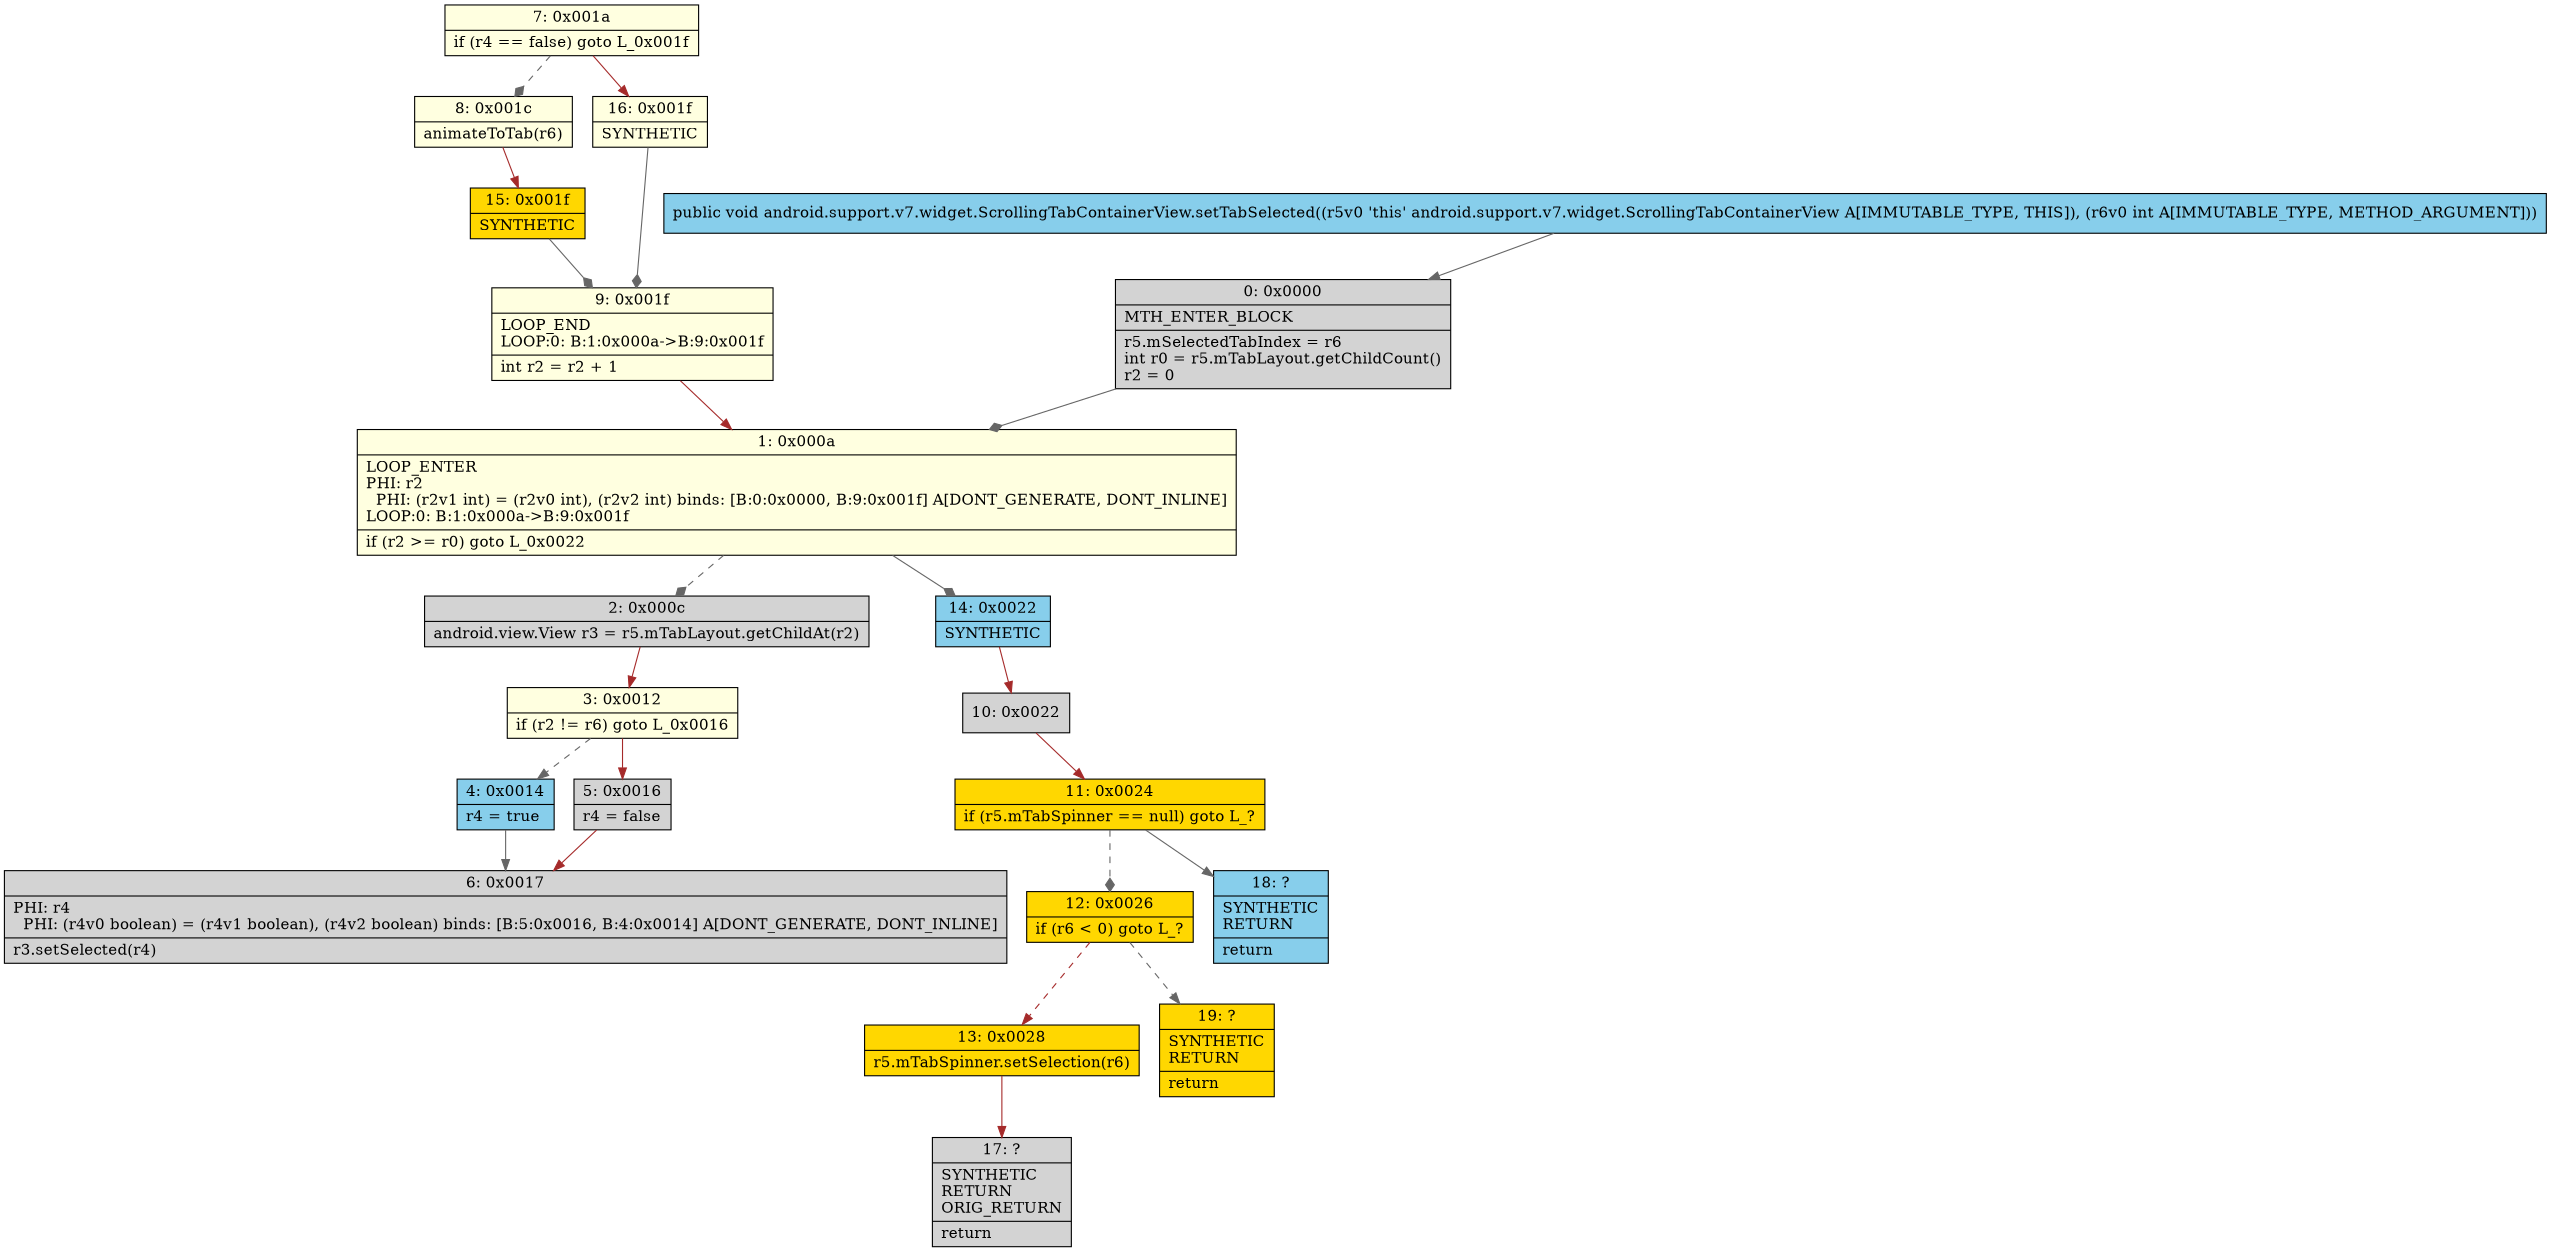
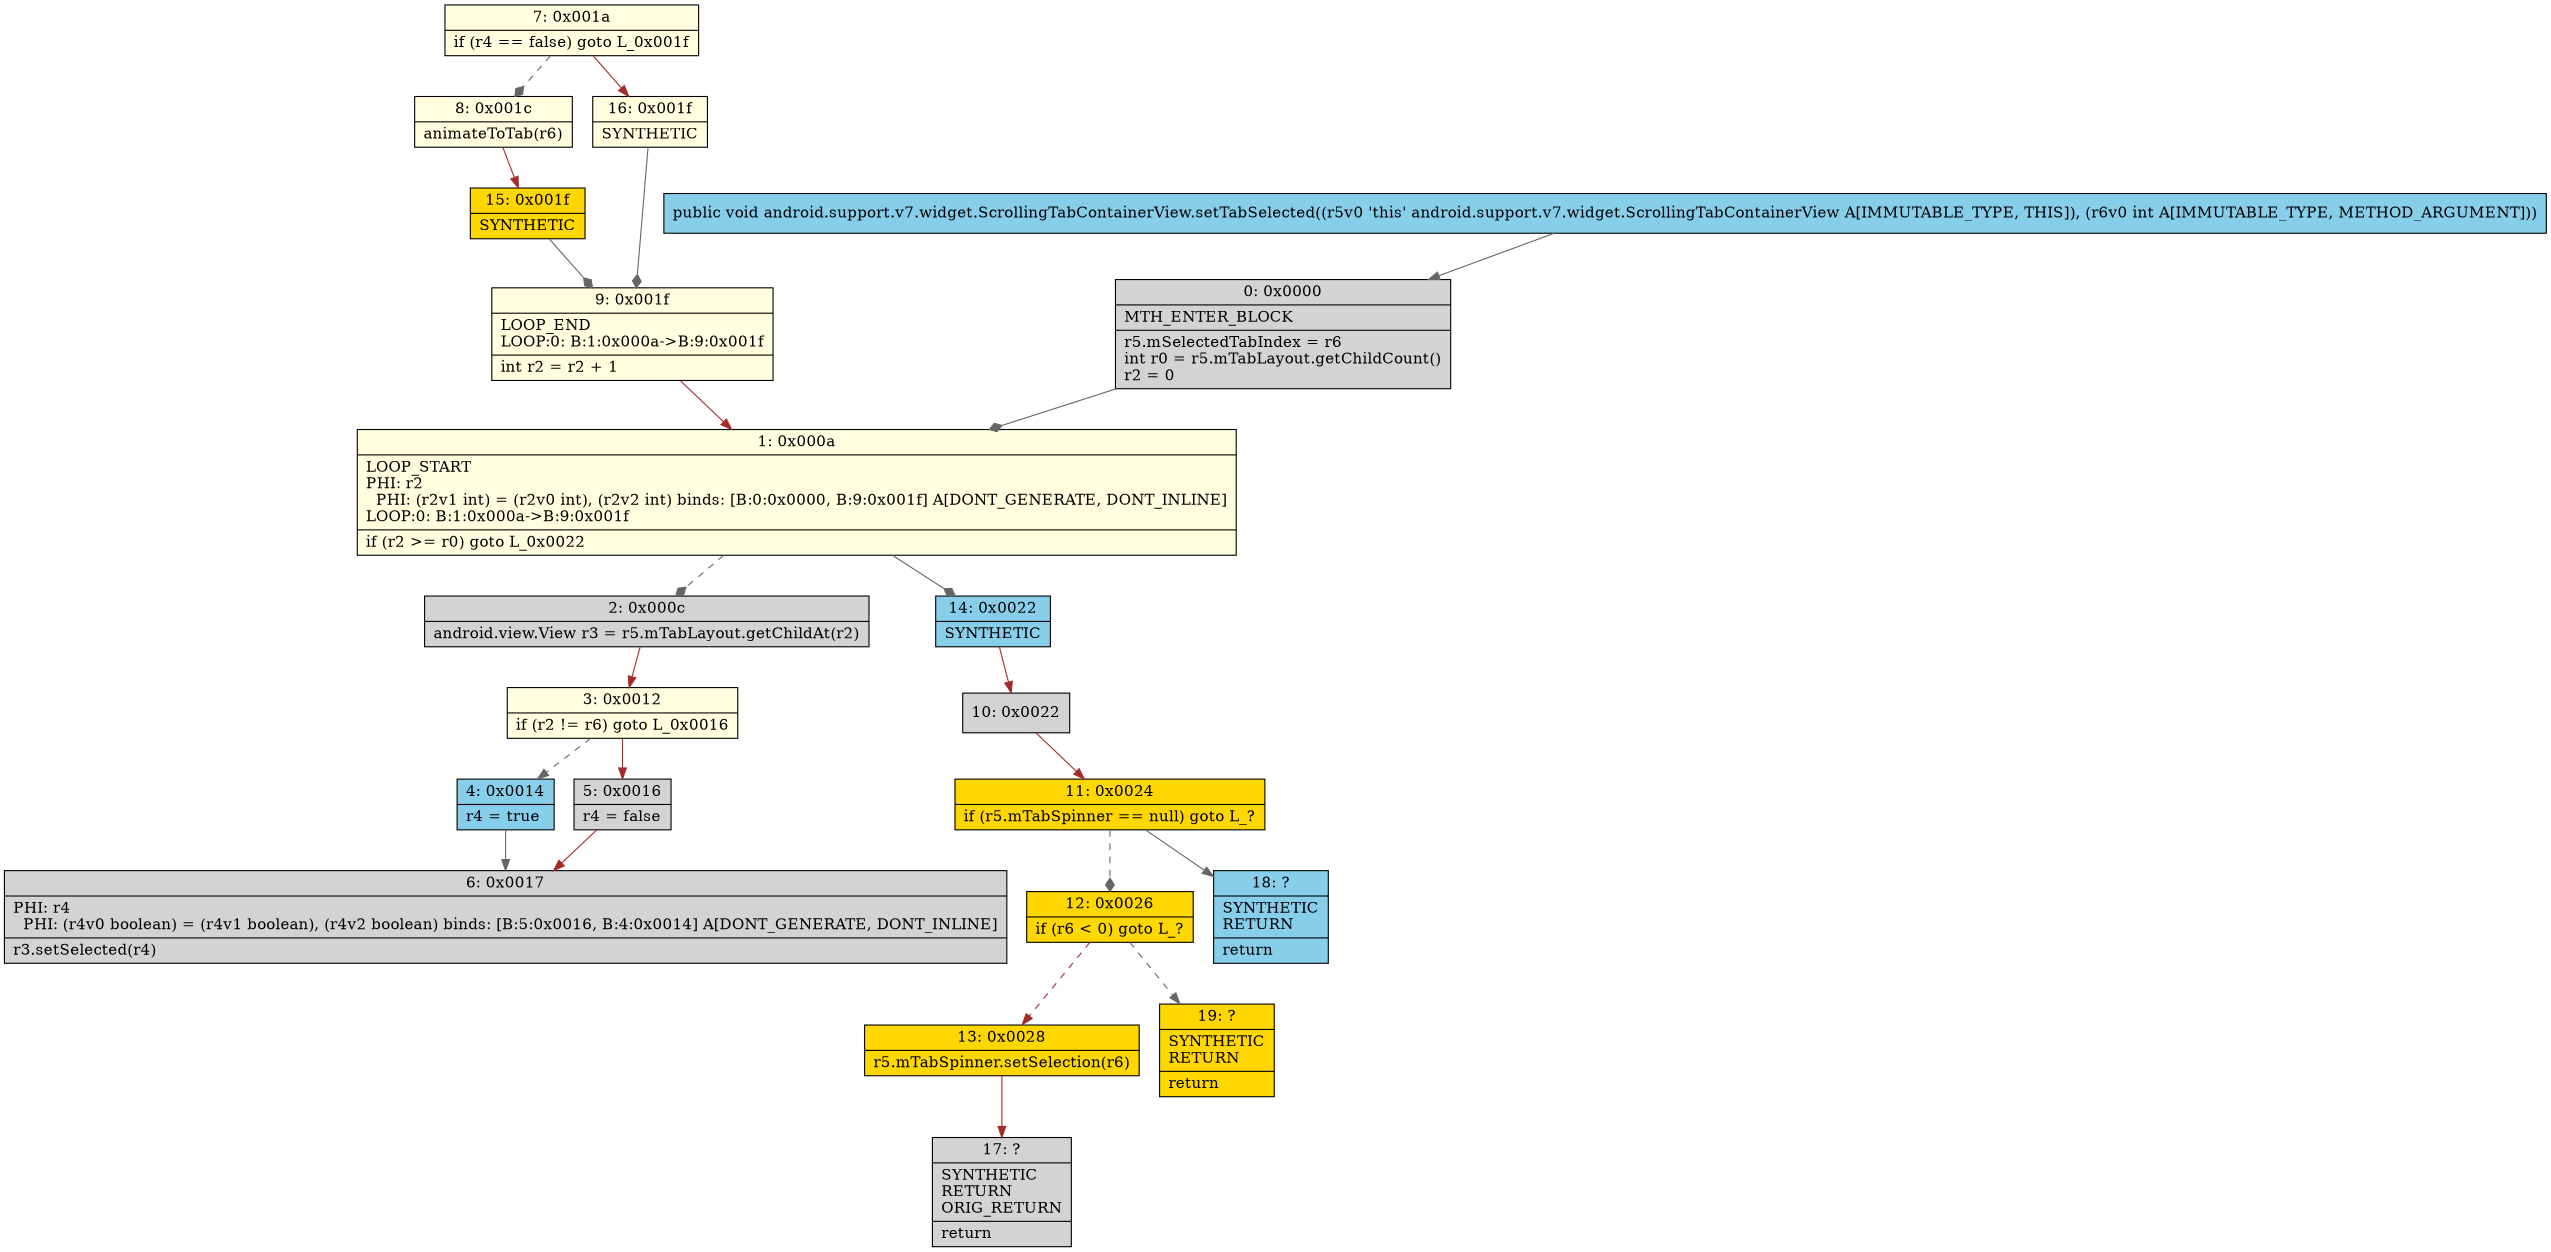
(422, 467) -> (419, 467)
